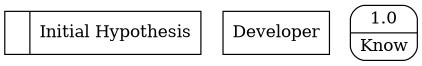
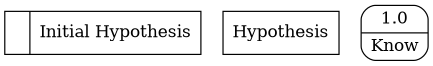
(276, 33) -> (281, 33)
